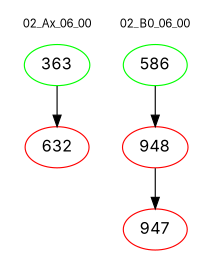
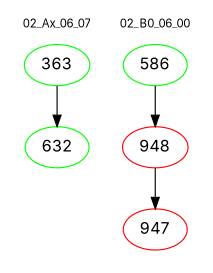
(58, 25) -> (58, 25)
(57, 147) -> (57, 147)
